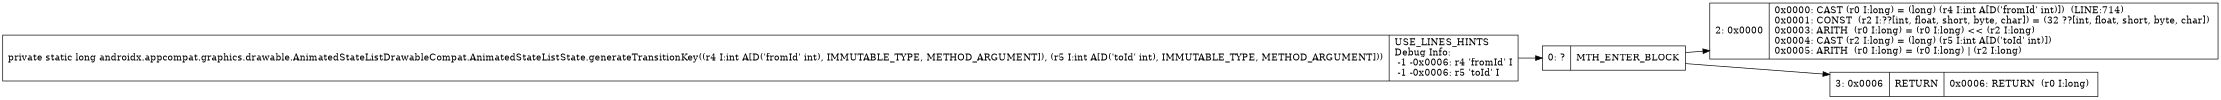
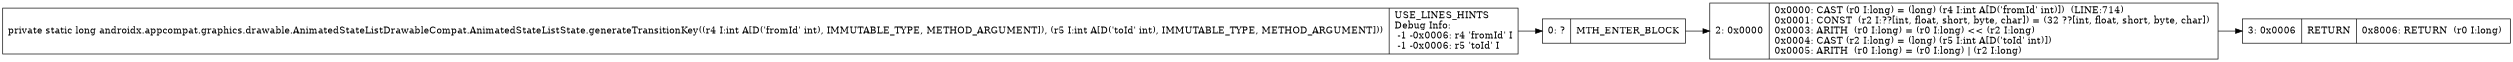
(1754, 69) -> (2227, 31)
(2021, 84) -> (2433, 31)
